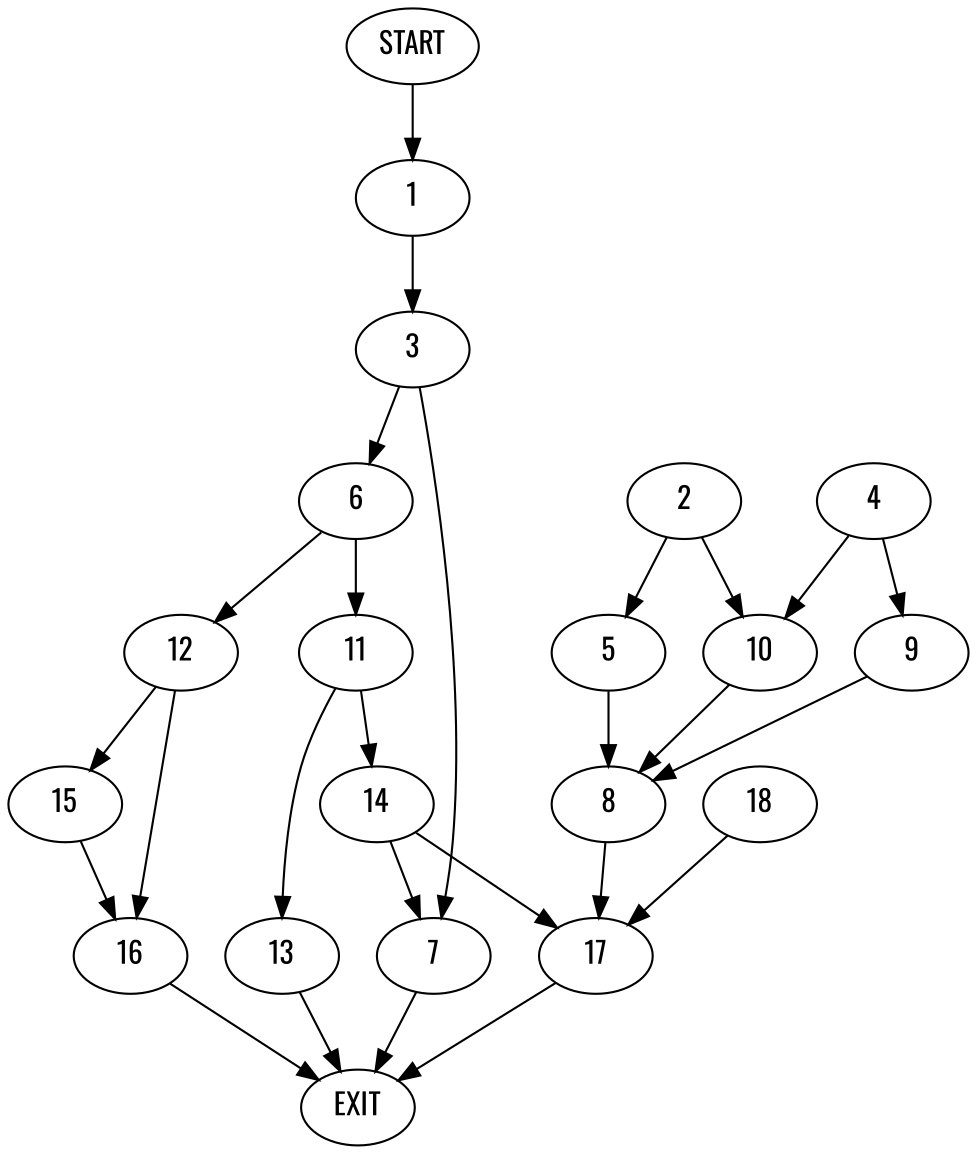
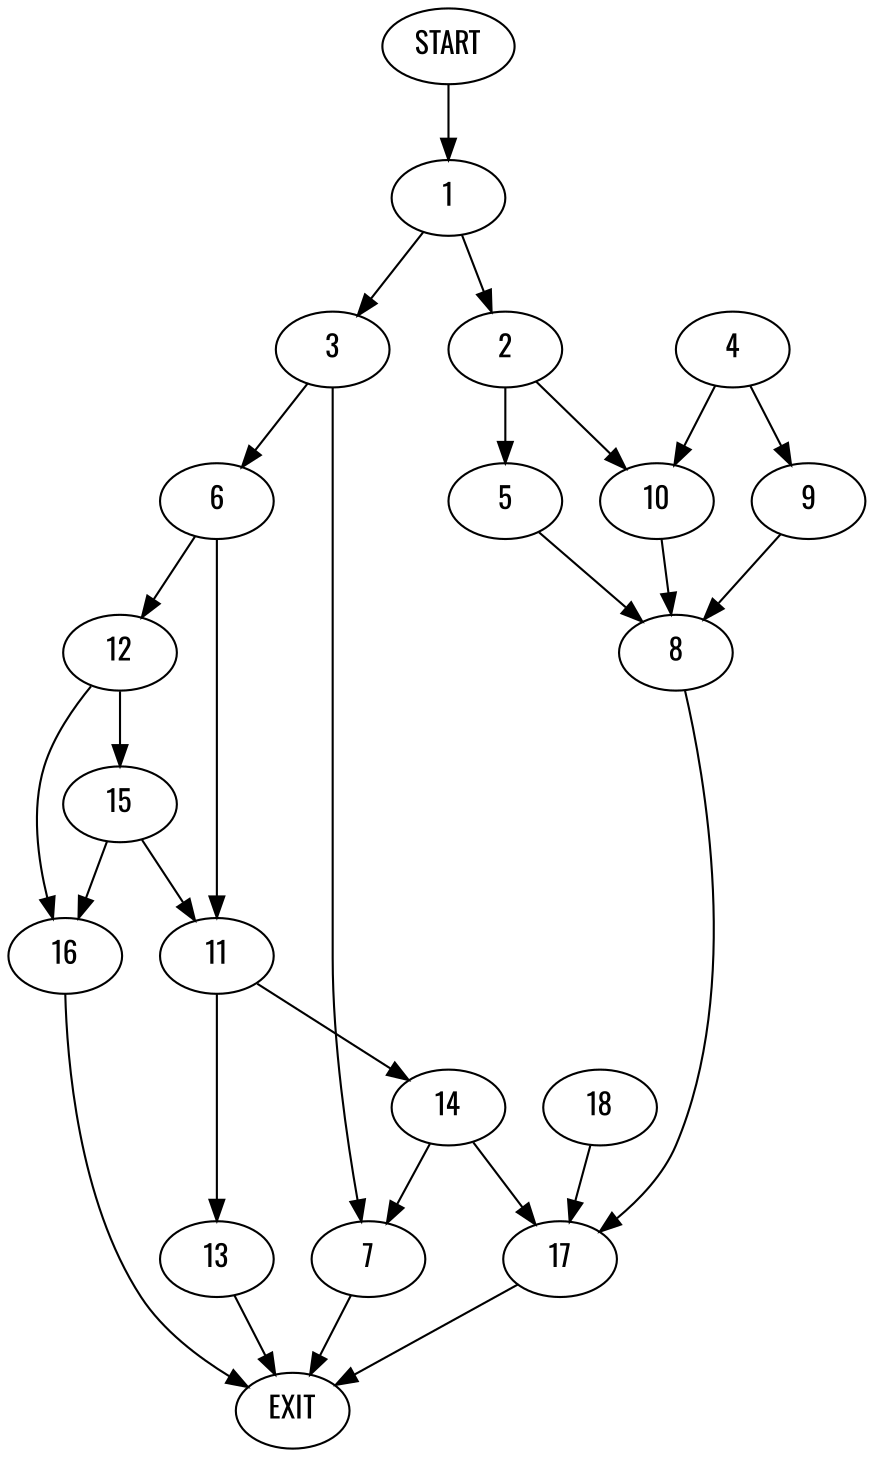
none -> (473, 263)
none -> (163, 871)
